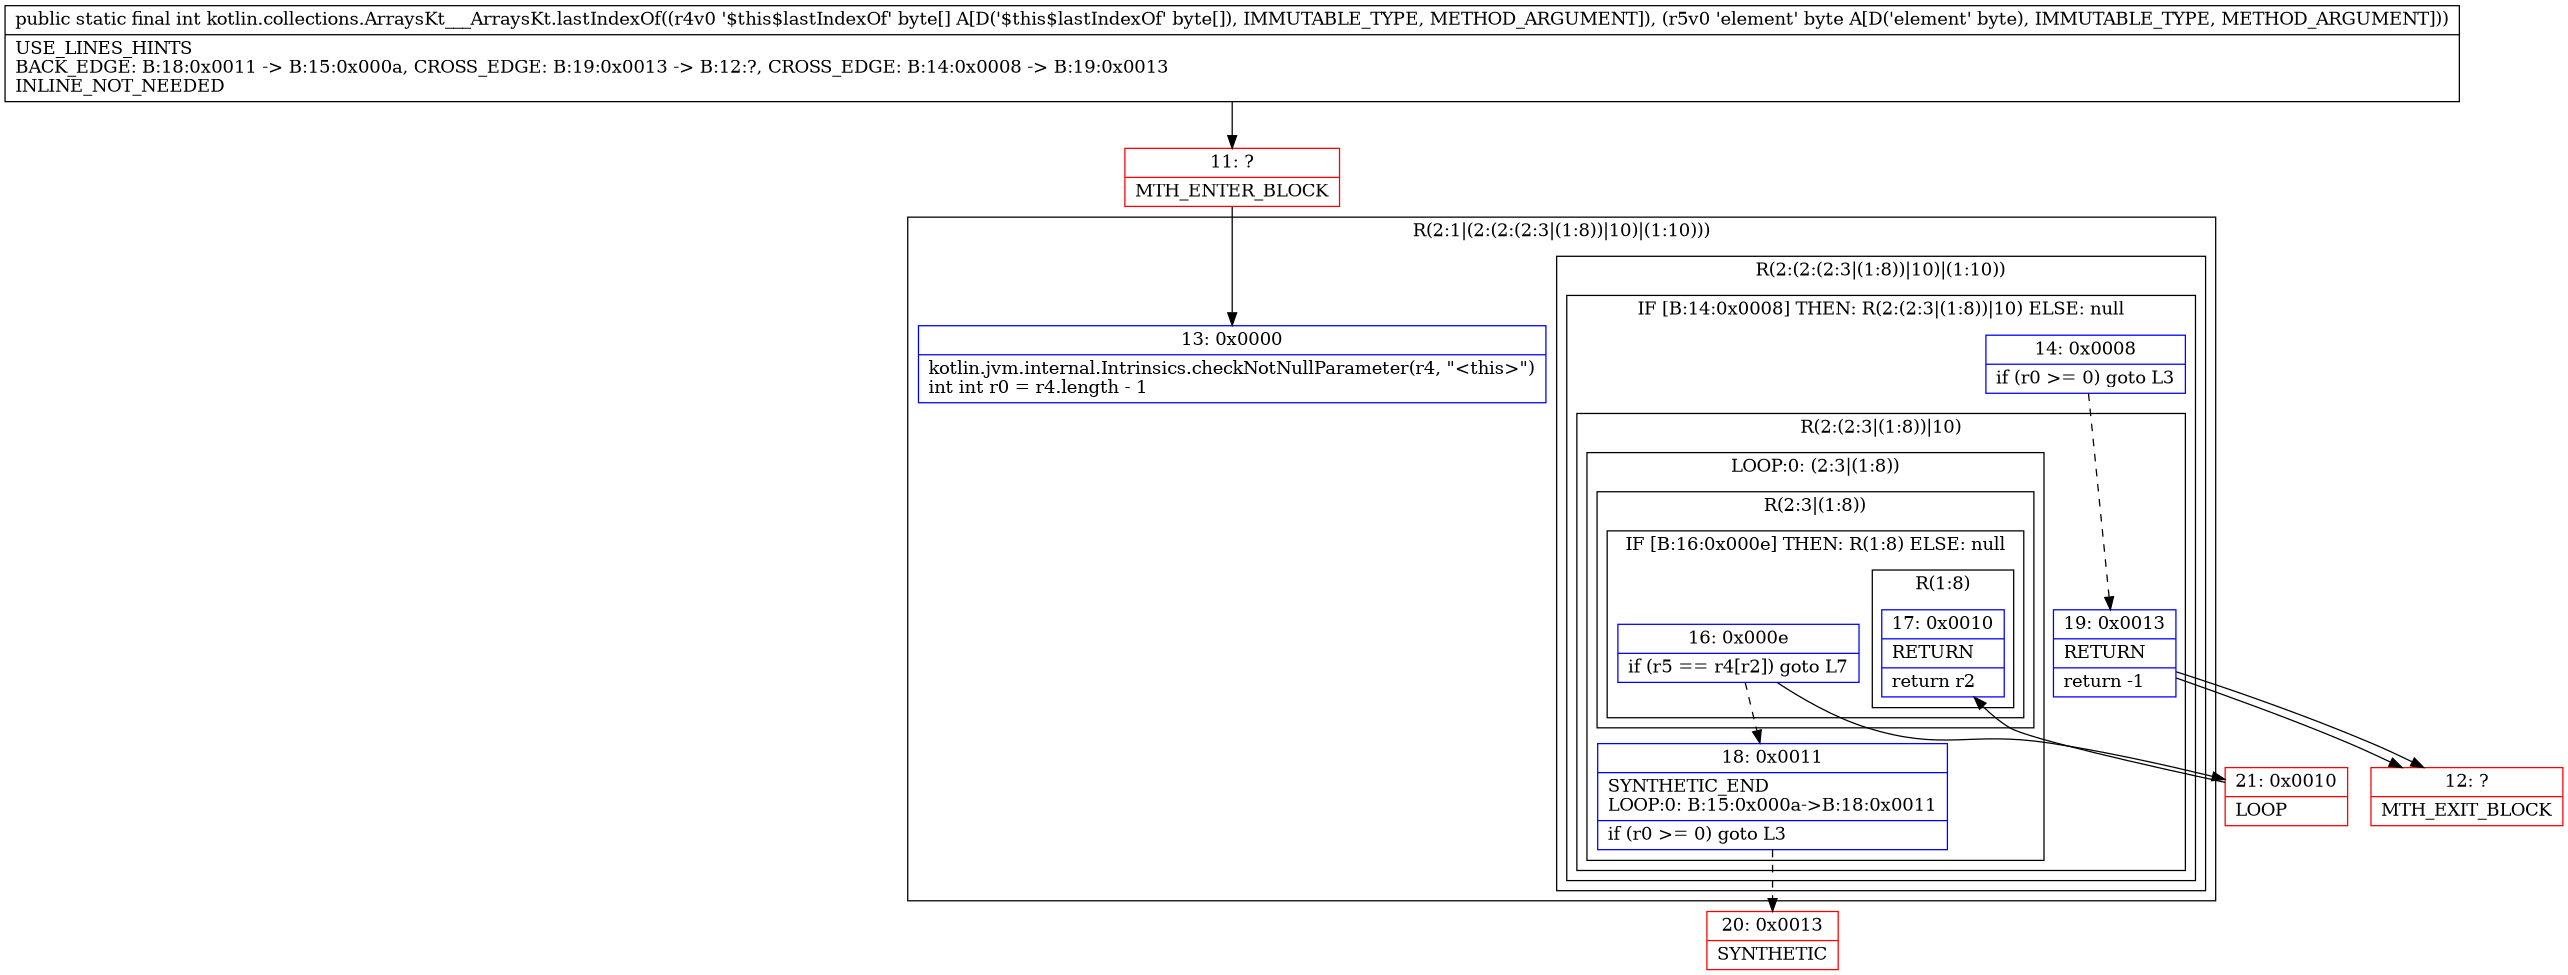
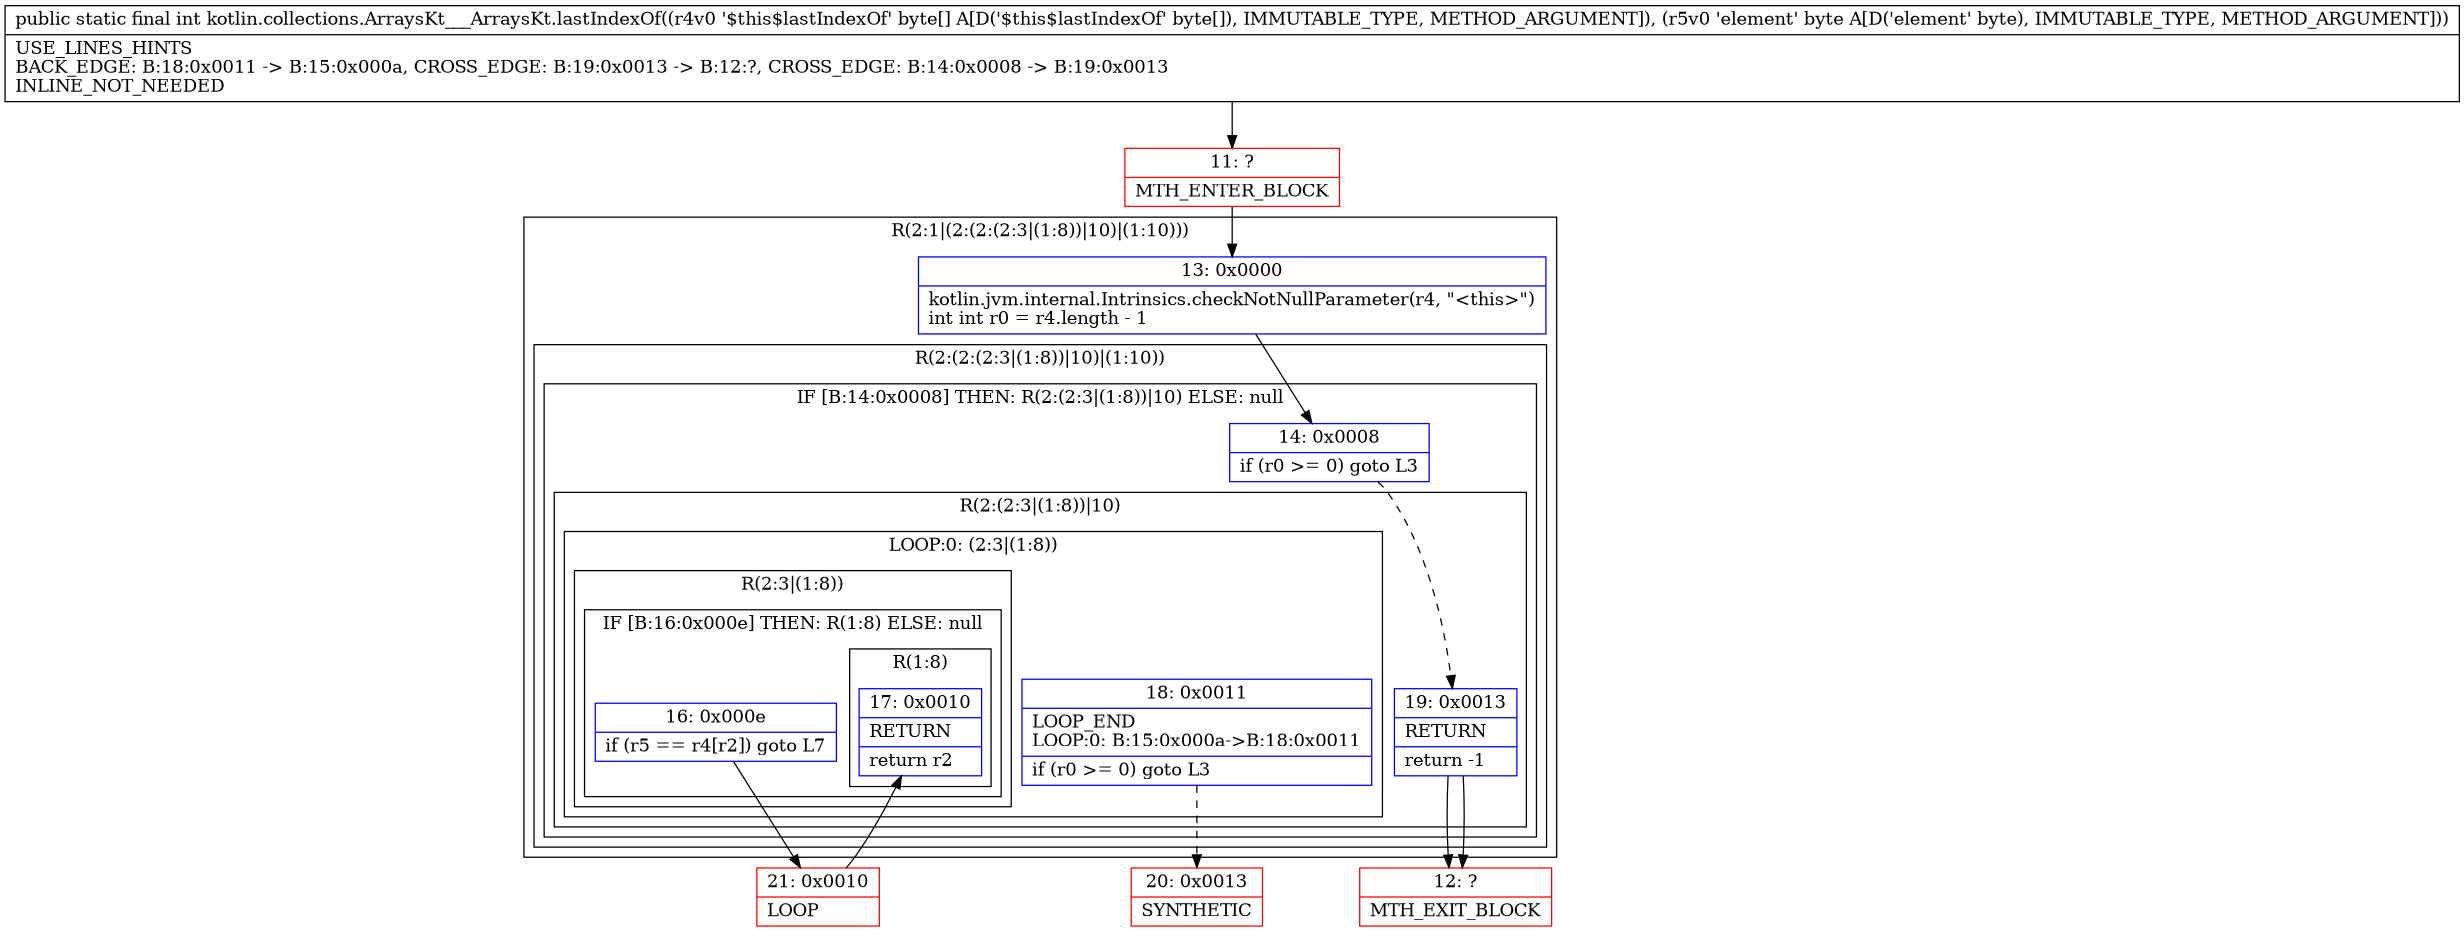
none -> (1280, 373)
(1751, 706) -> none
(1689, 787) -> (1084, 722)
